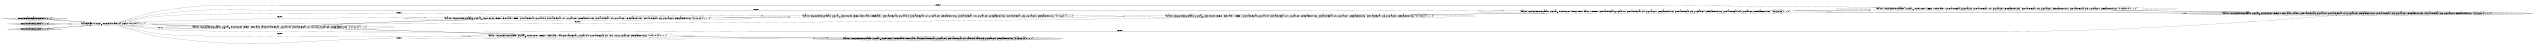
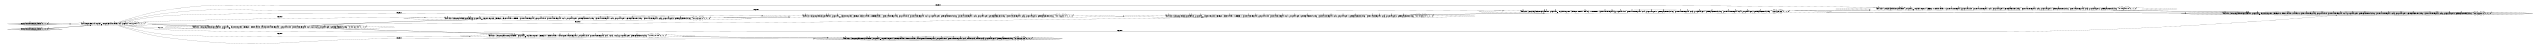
(35, 19) -> none
